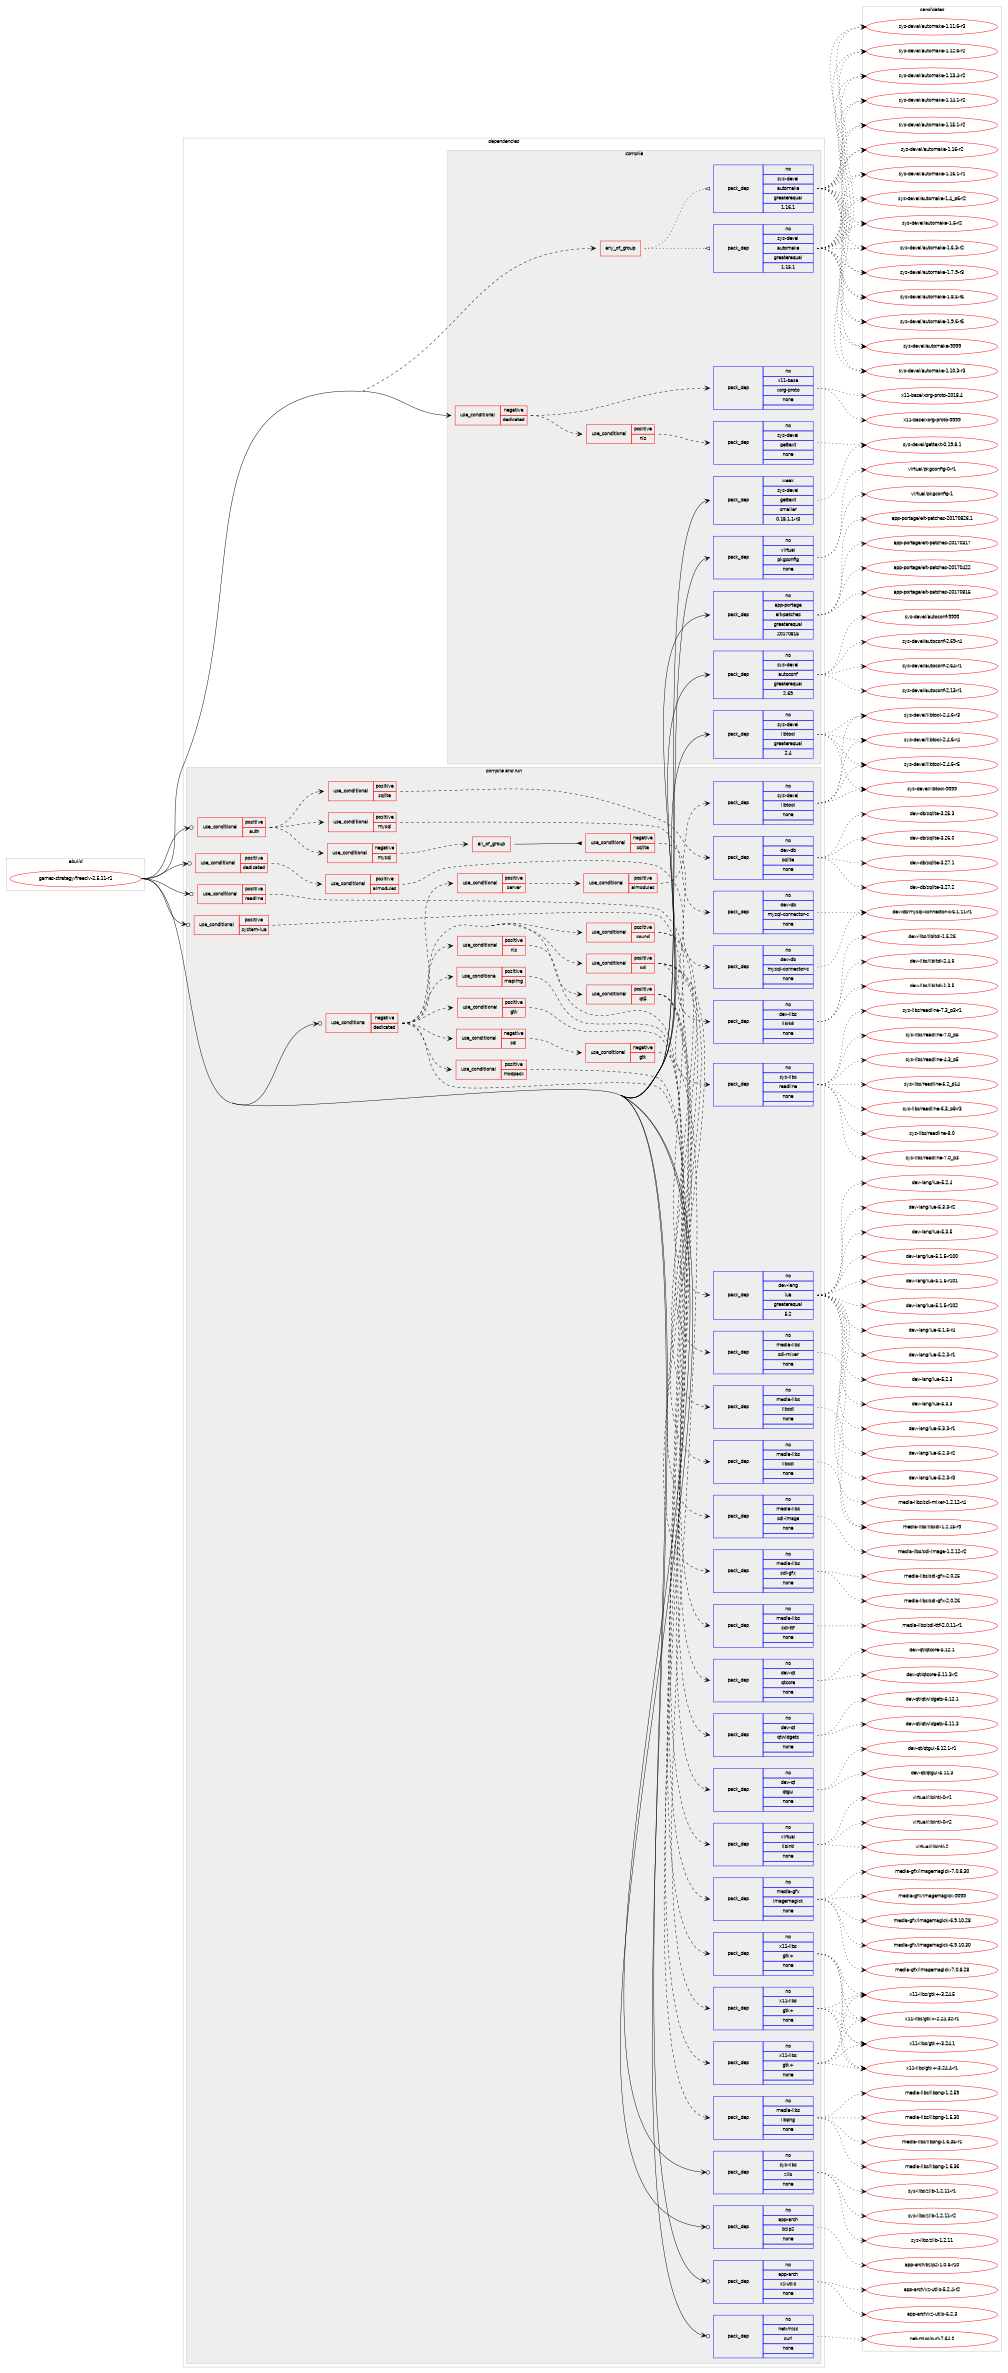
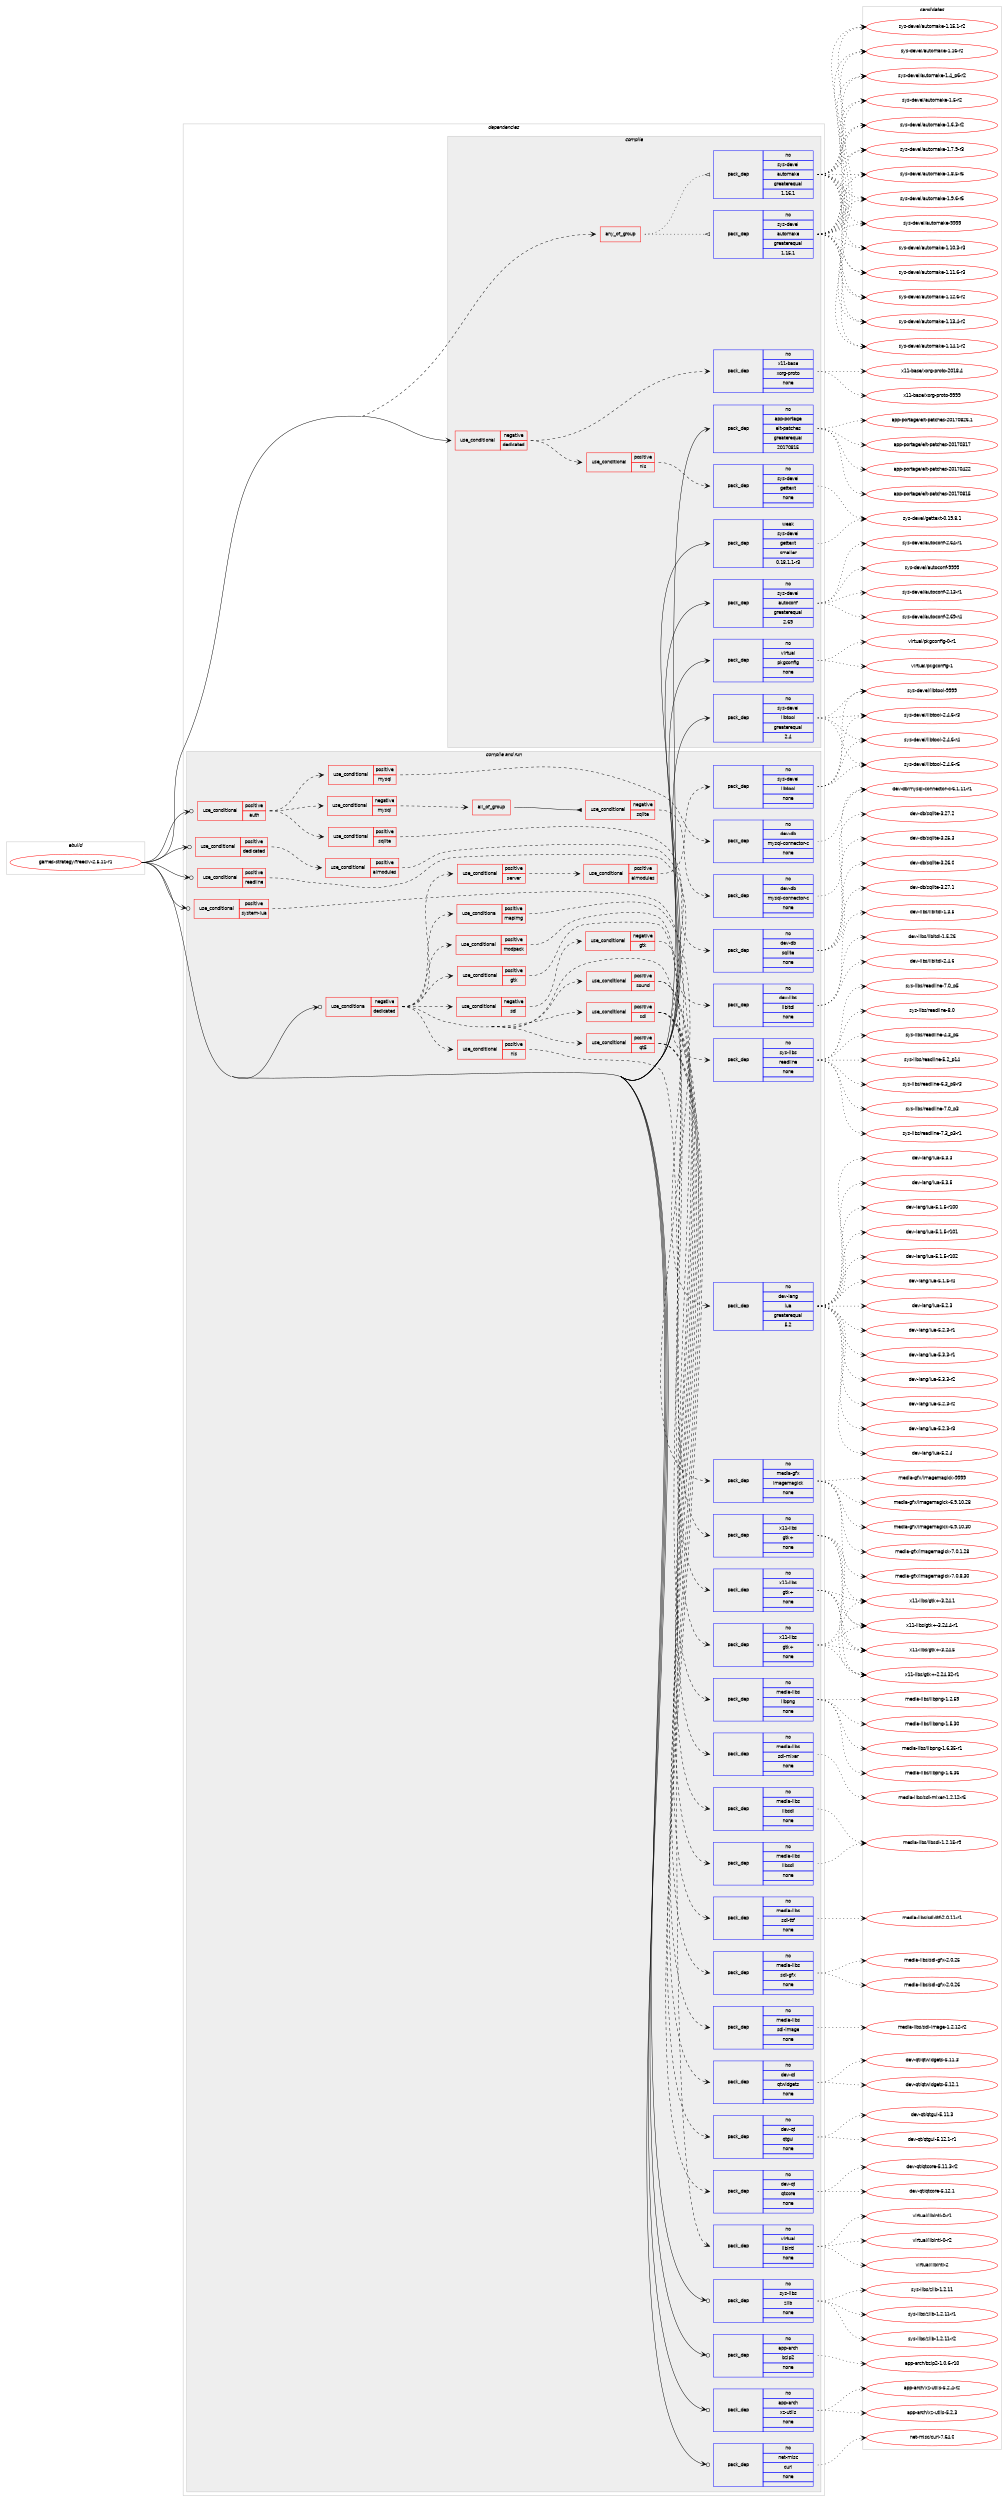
(932, 174) -> none
(932, 1503) -> (932, 1798)
(932, 1970) -> (932, 1552)
